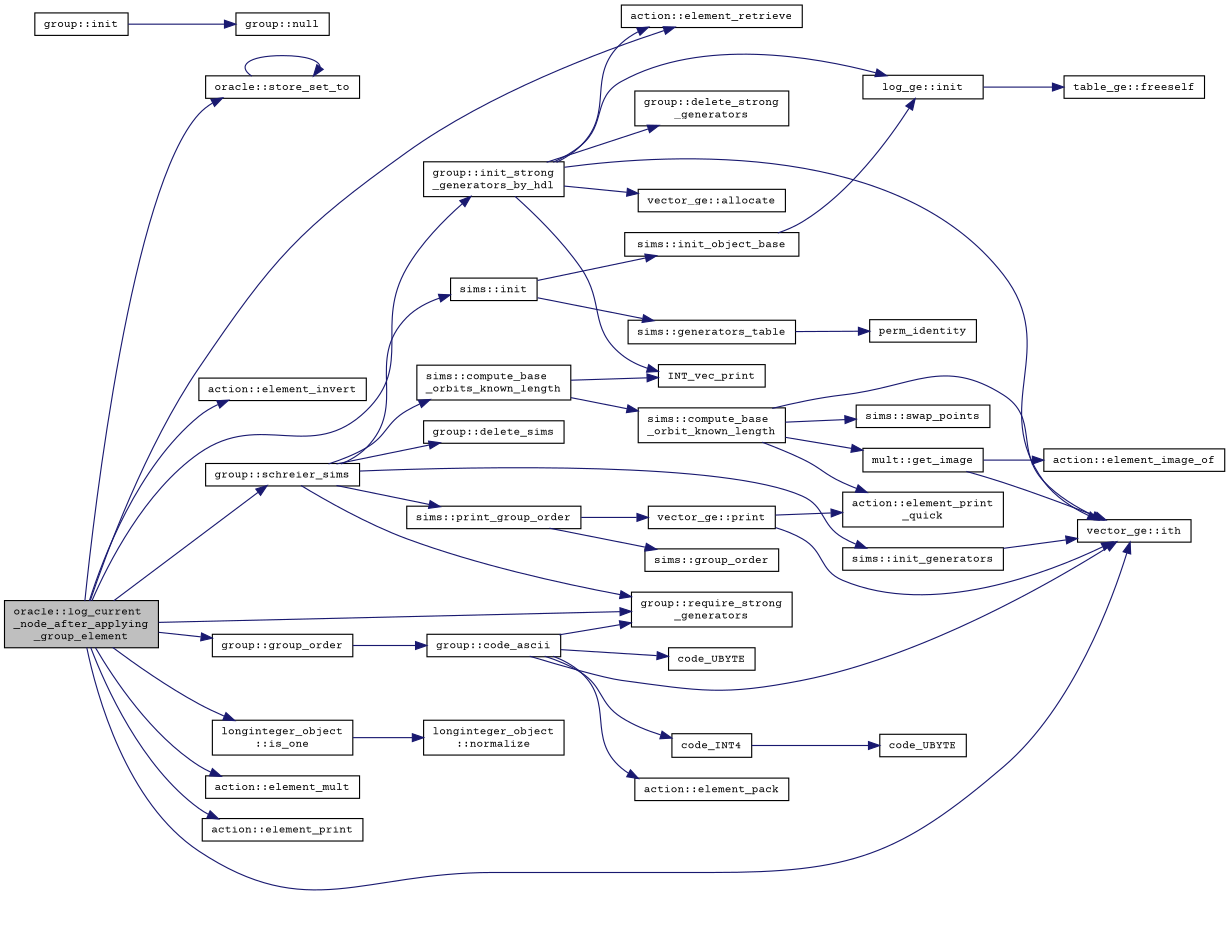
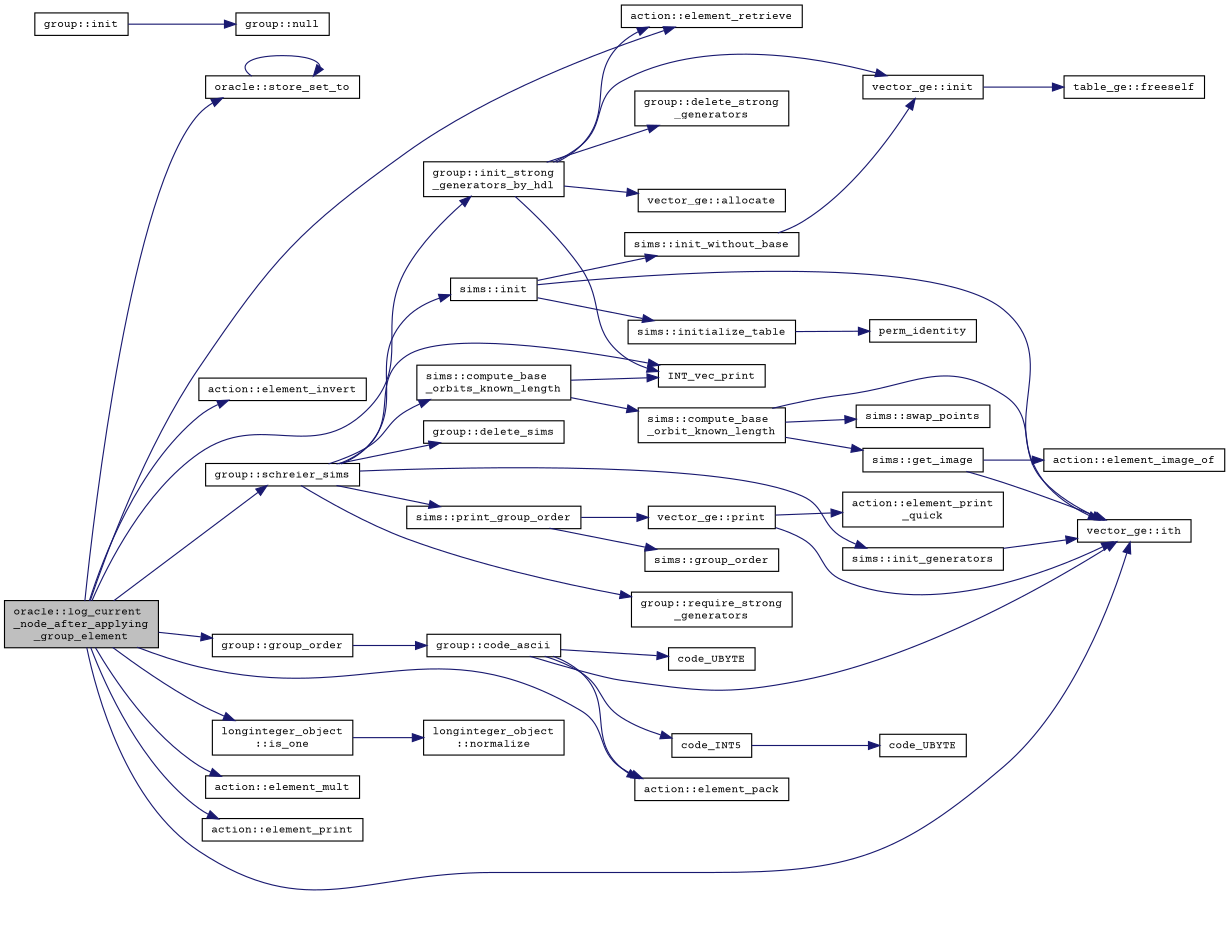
(923, 87) -> (923, 87)
(928, 212) -> (893, 277)
(712, 244) -> (712, 244)
(712, 332) -> (712, 332)
none -> (459, 344)
(923, 460) -> (923, 460)
(811, 463) -> none
(389, 617) -> (403, 671)
(589, 630) -> none
(712, 746) -> (712, 746)
